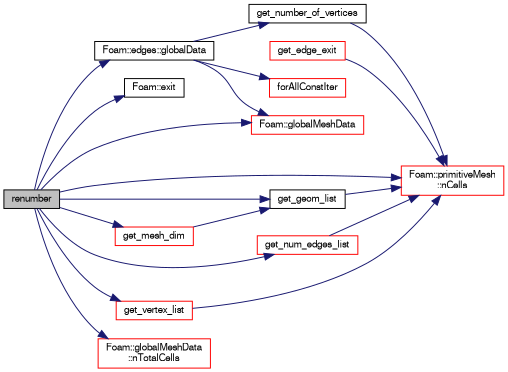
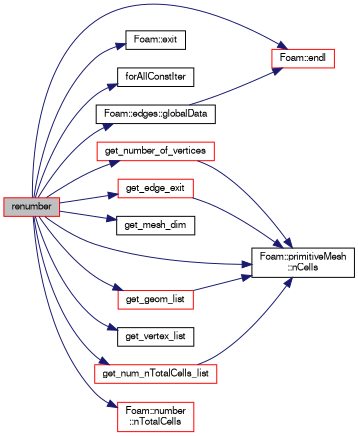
(308, 14) -> (156, 151)
(226, 33) -> (77, 179)
(227, 68) -> (62, 136)
(308, 88) -> (156, 77)
(308, 125) -> (303, 59)
(453, 181) -> (303, 263)
(32, 199) -> (32, 207)
none -> (84, 199)
(308, 199) -> (156, 300)
(227, 219) -> none
(154, 236) -> (156, 226)
(308, 245) -> (156, 374)
(326, 281) -> none
(154, 310) -> (156, 337)
(154, 353) -> (156, 417)
